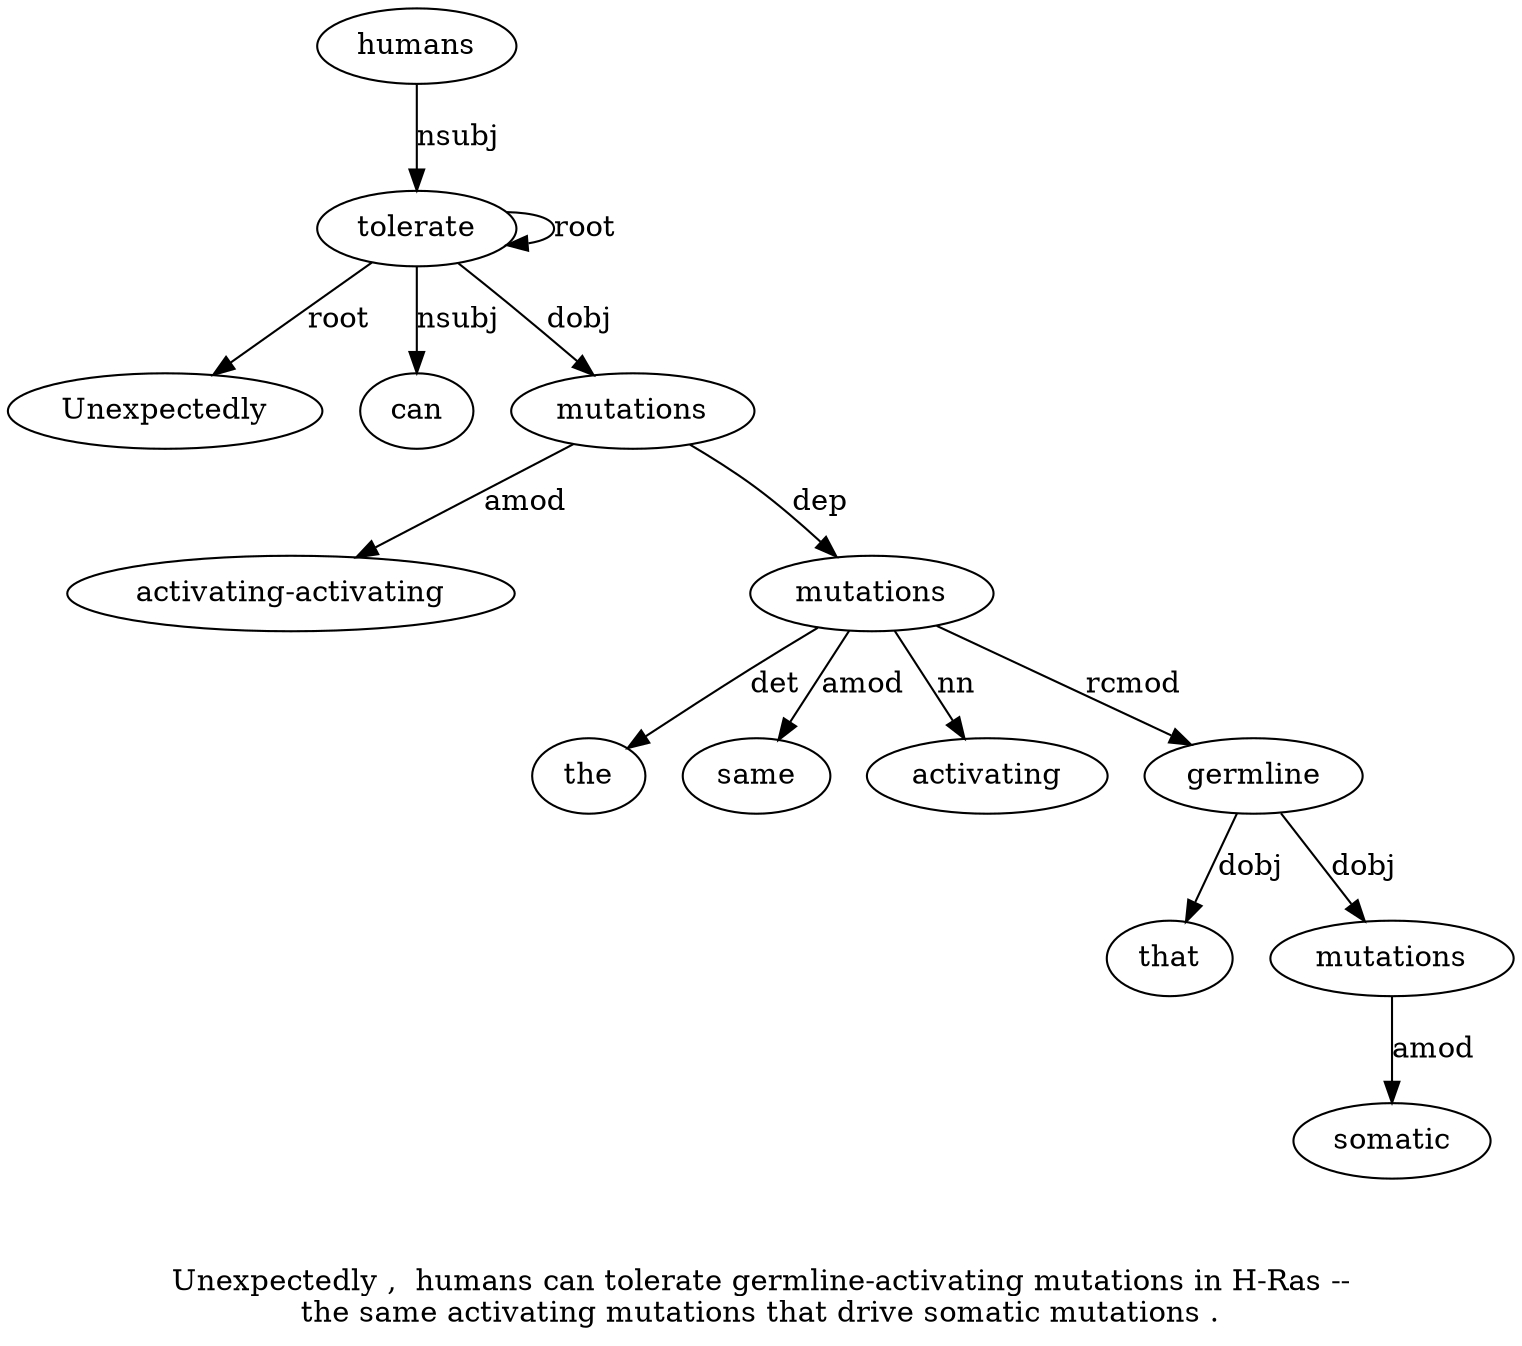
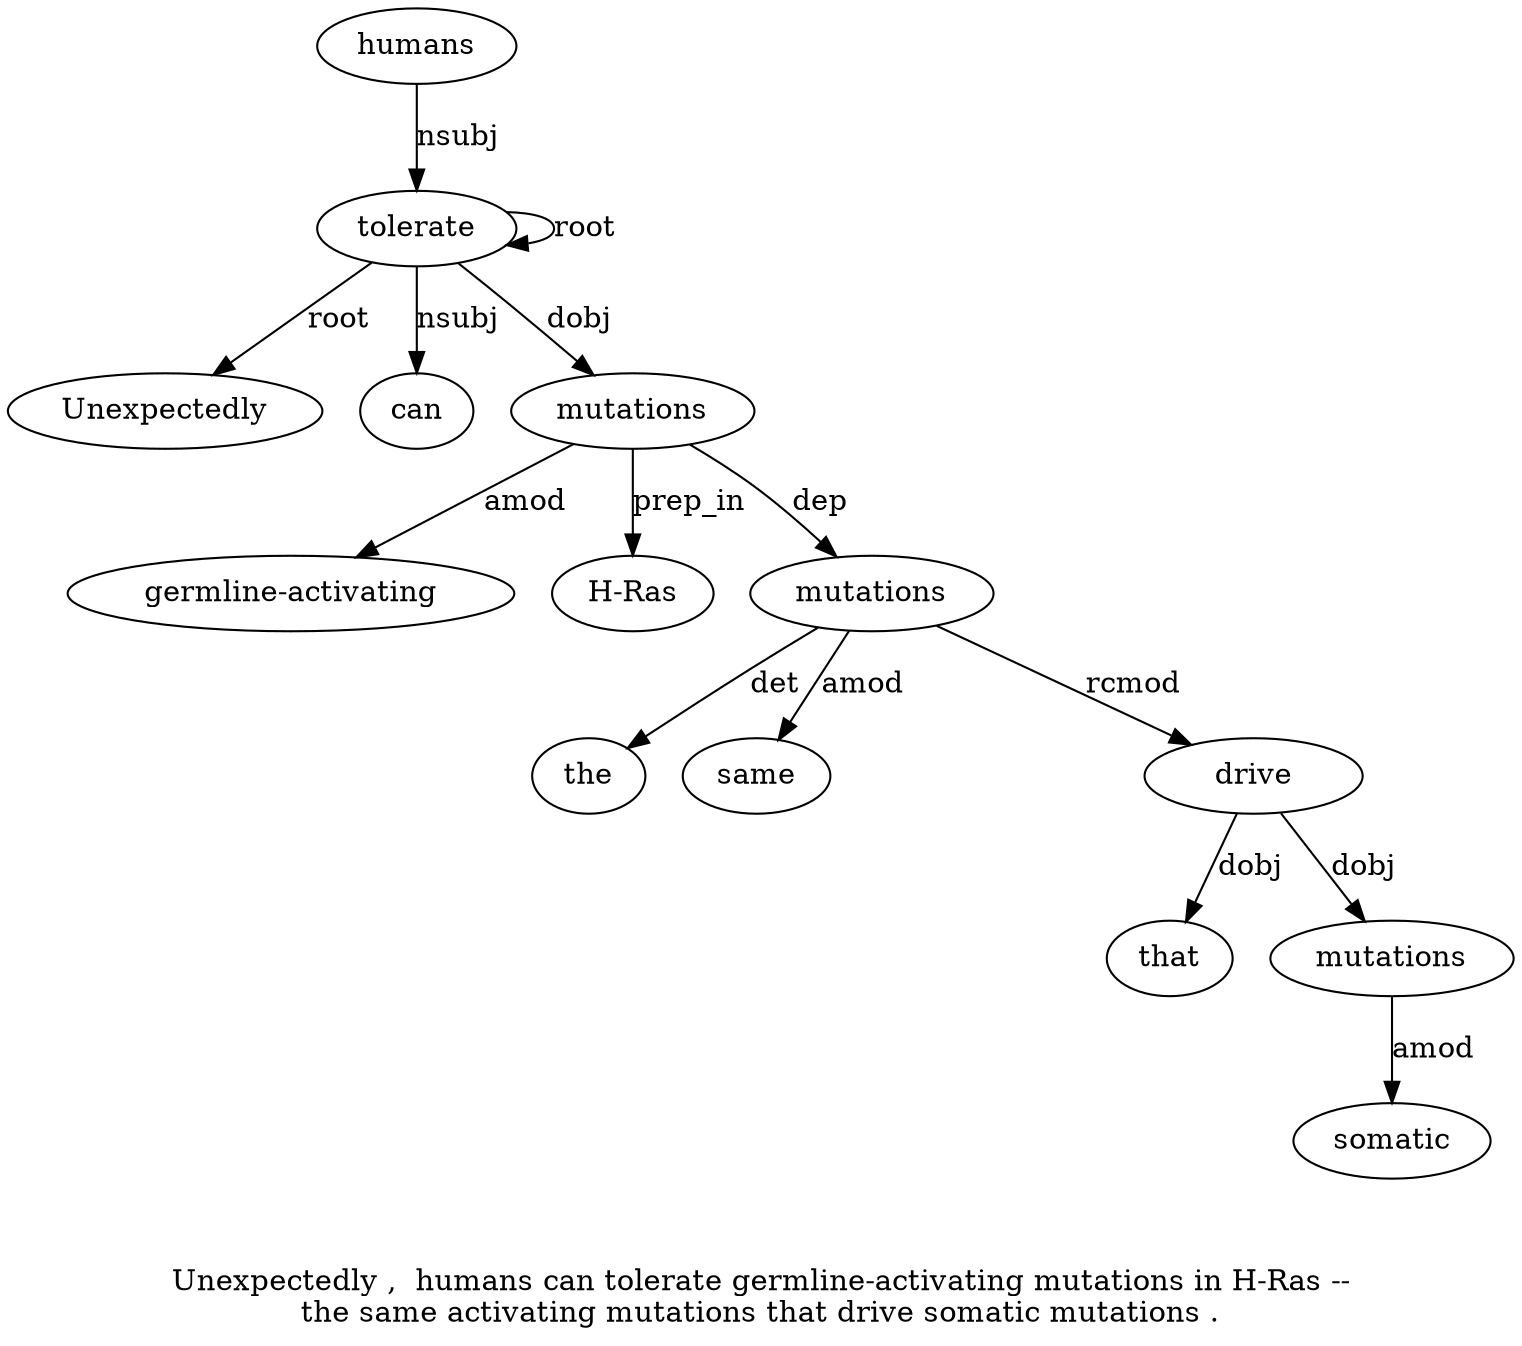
(291, 594) -> (291, 594)
none -> (633, 594)
(987, 776) -> none
(1254, 776) -> (1254, 776)
